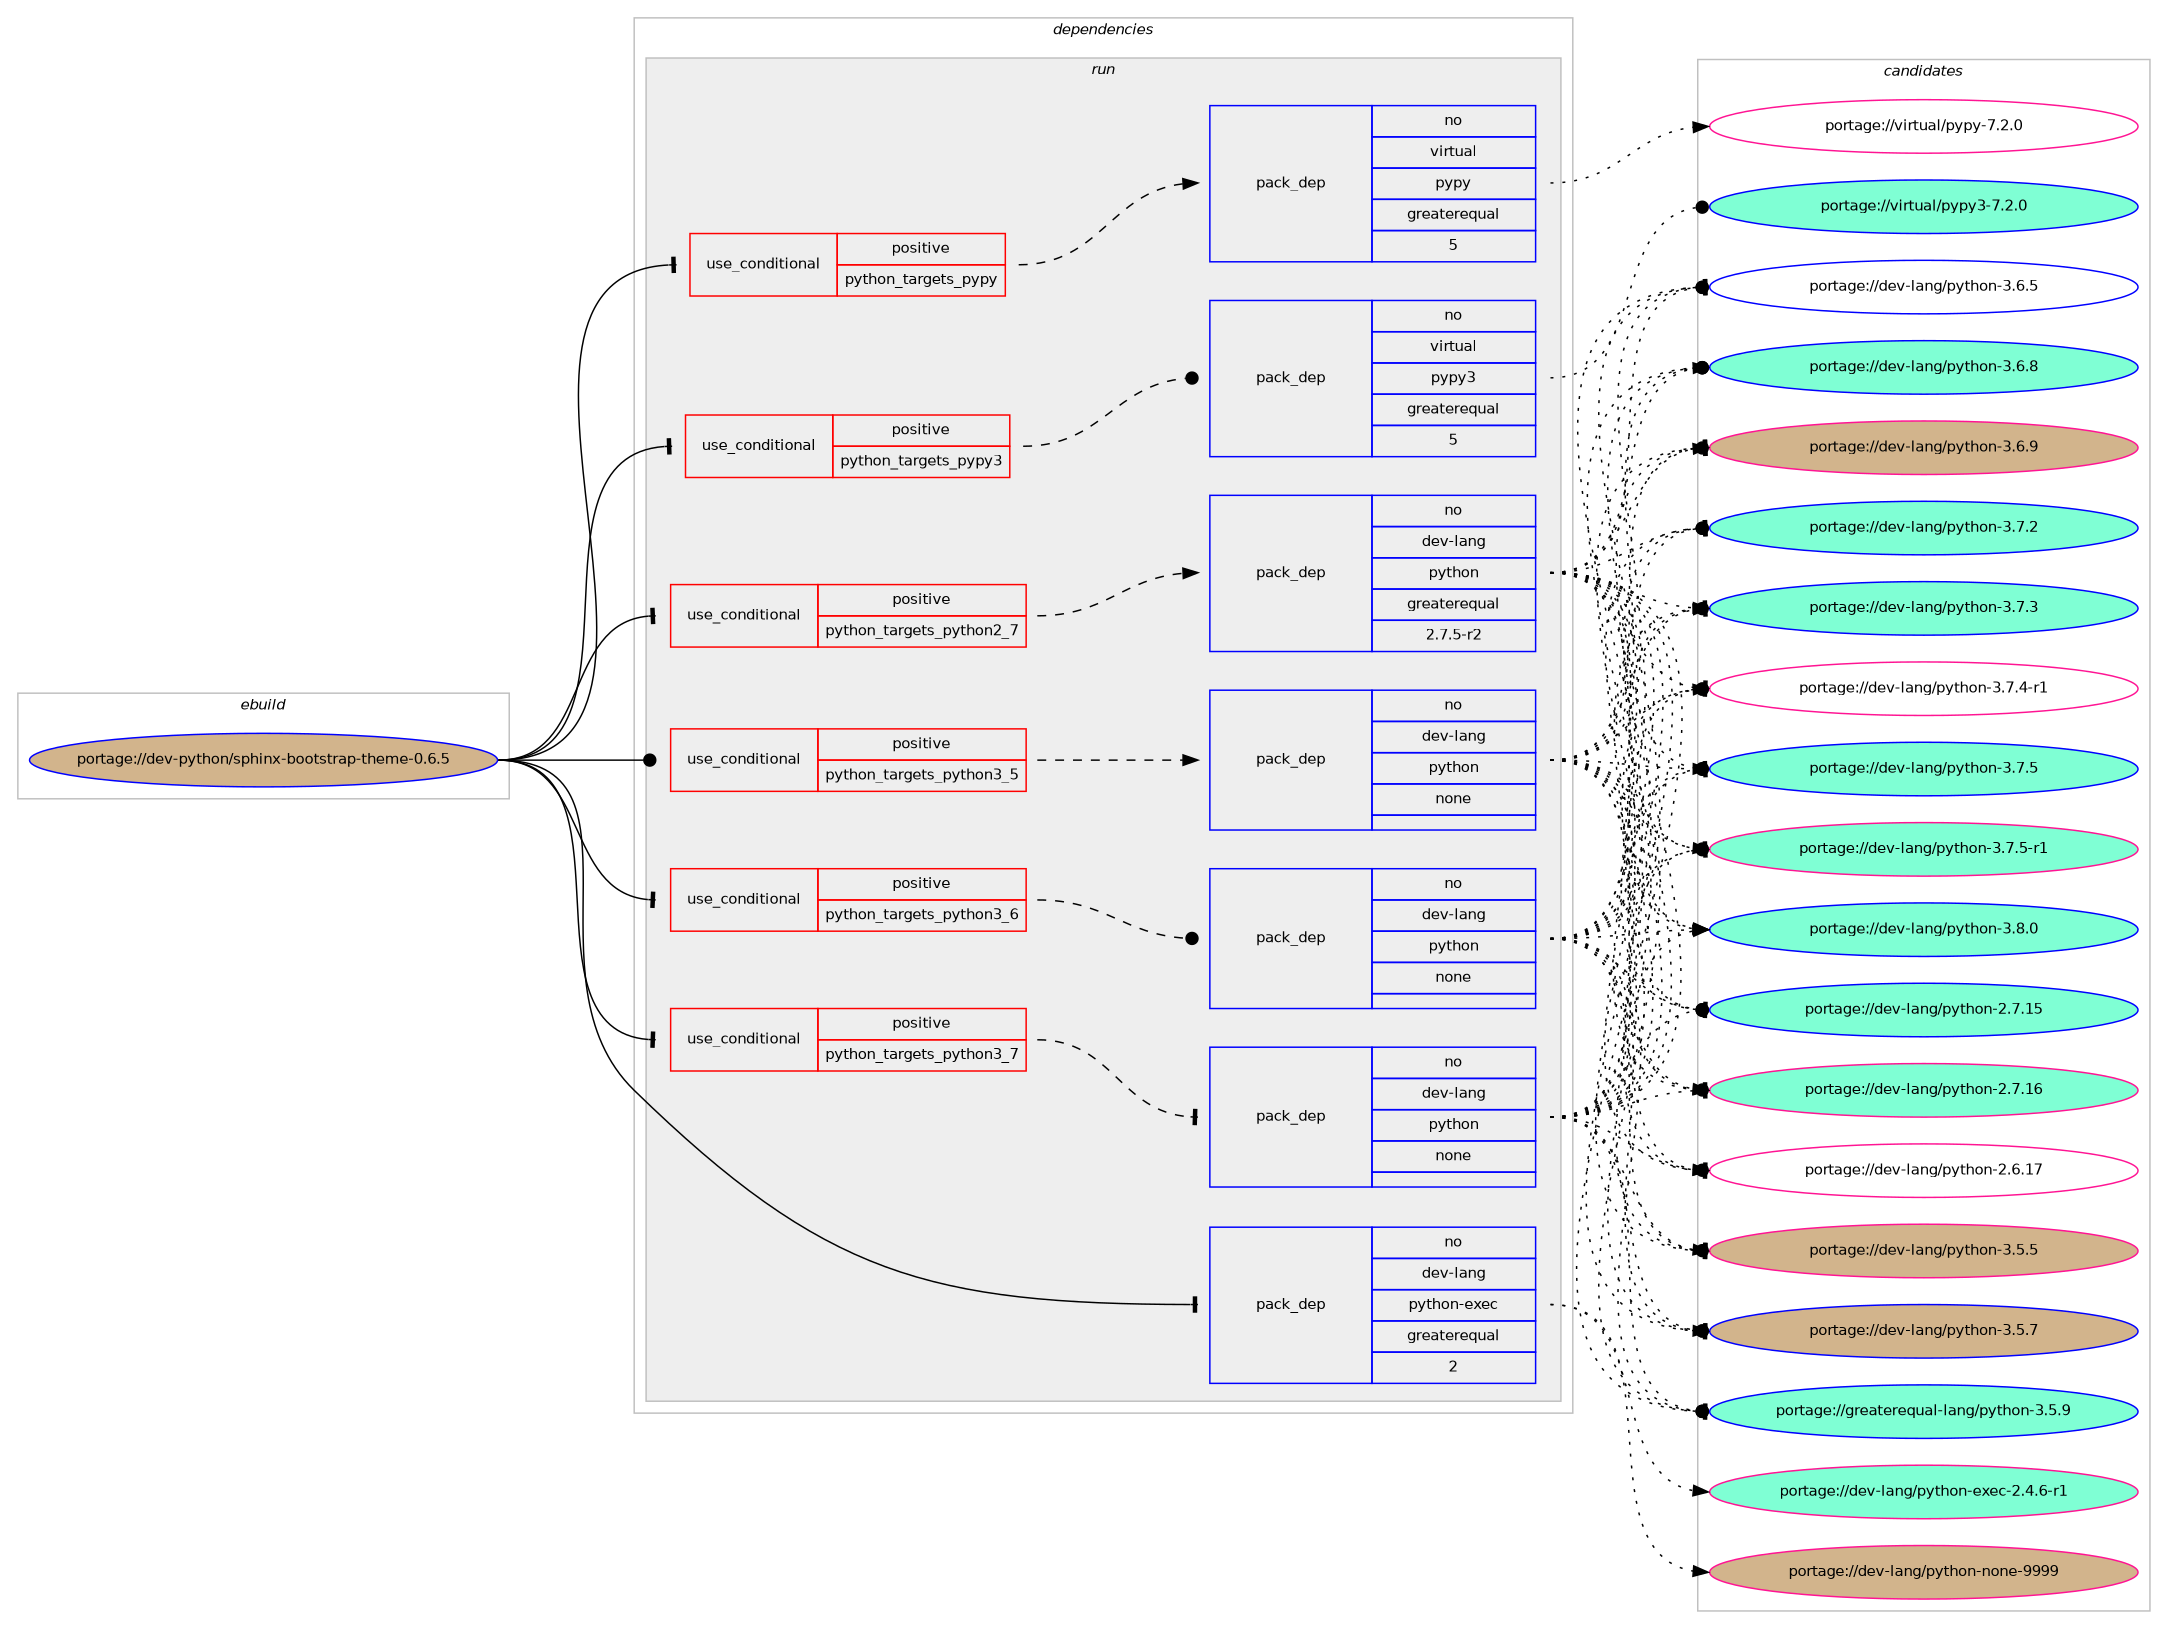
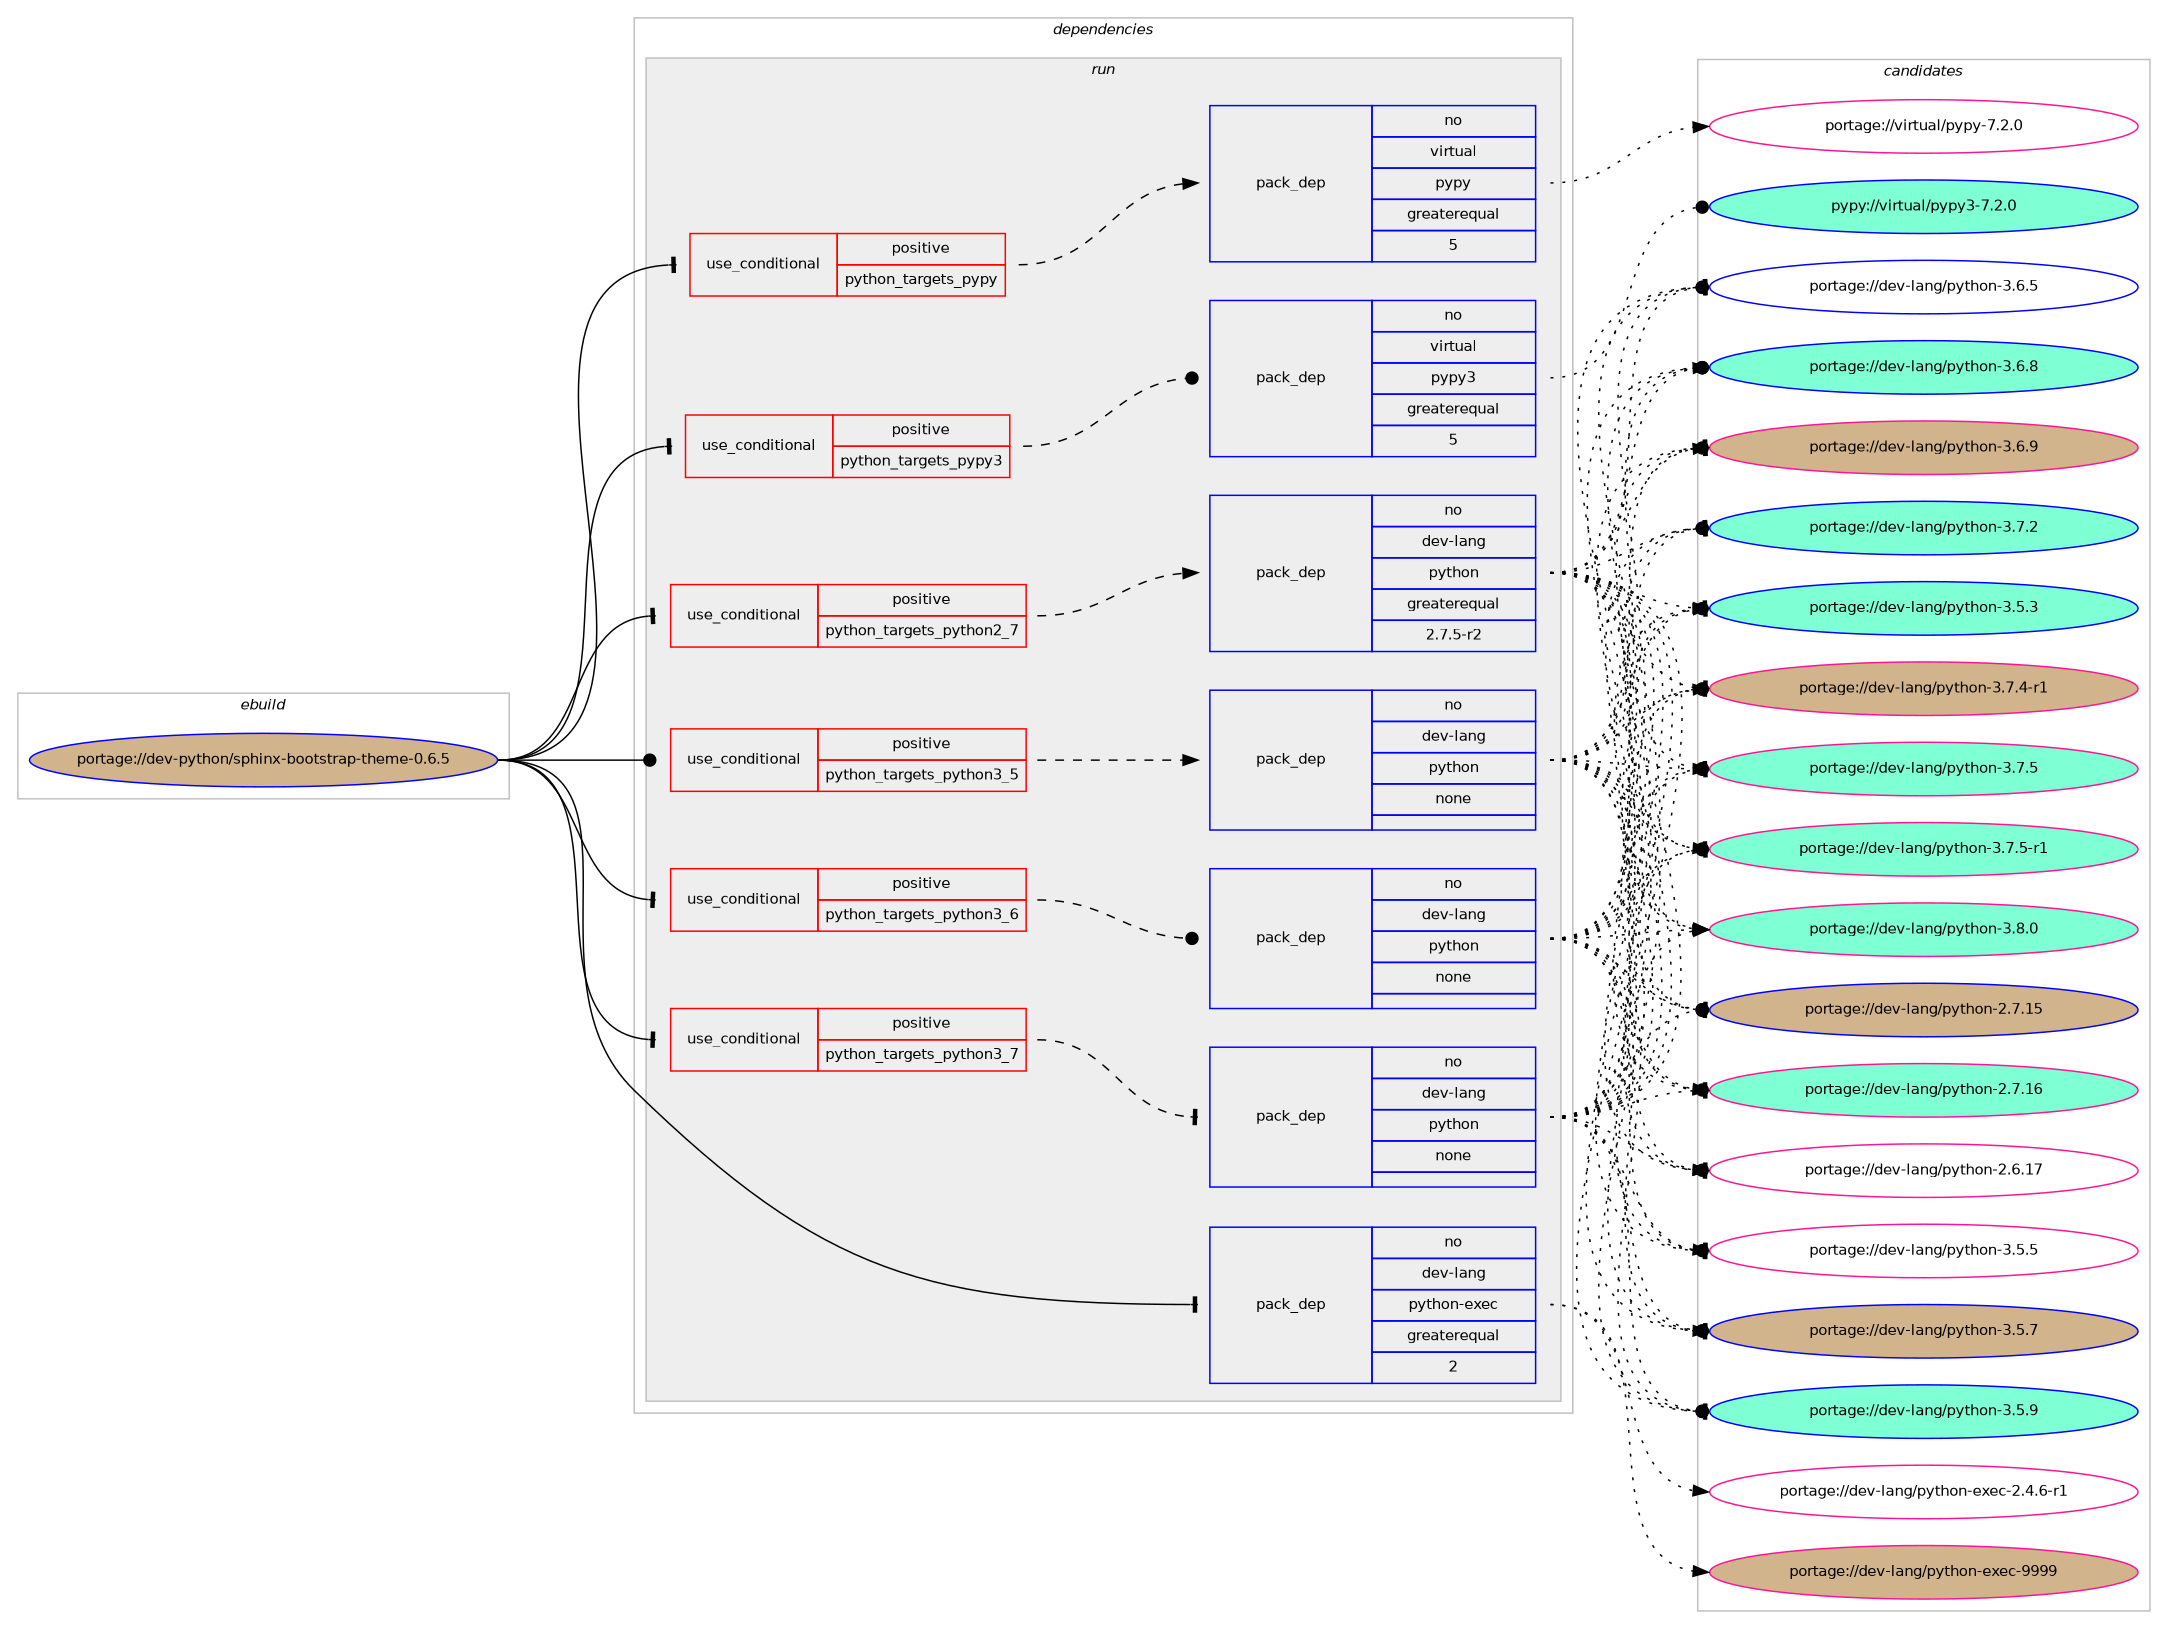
(1924, 207) -> (1924, 207)
(1924, 608) -> (1924, 608)
(1924, 689) -> (1924, 689)
(1924, 769) -> (1924, 769)
(1924, 930) -> (1924, 930)
(1924, 1010) -> (1924, 1010)
(1924, 1251) -> (1924, 1251)
(1924, 1412) -> (1924, 1412)
(1924, 1492) -> (1924, 1492)
(1924, 1572) -> (1924, 1572)
